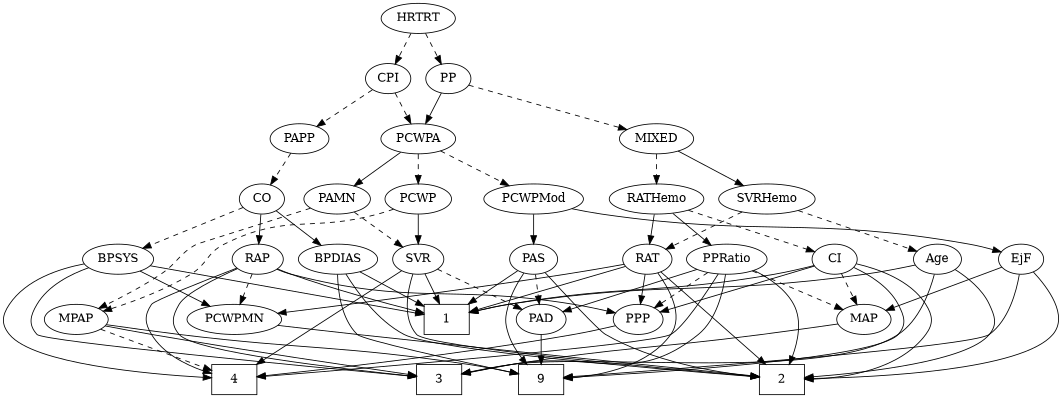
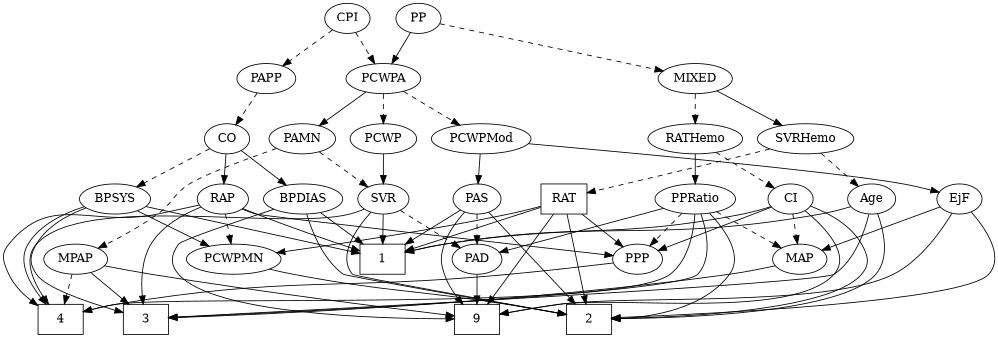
(418, 18) -> none
(653, 226) -> none
(244, 236) -> none
(647, 259) -> (564, 199)
